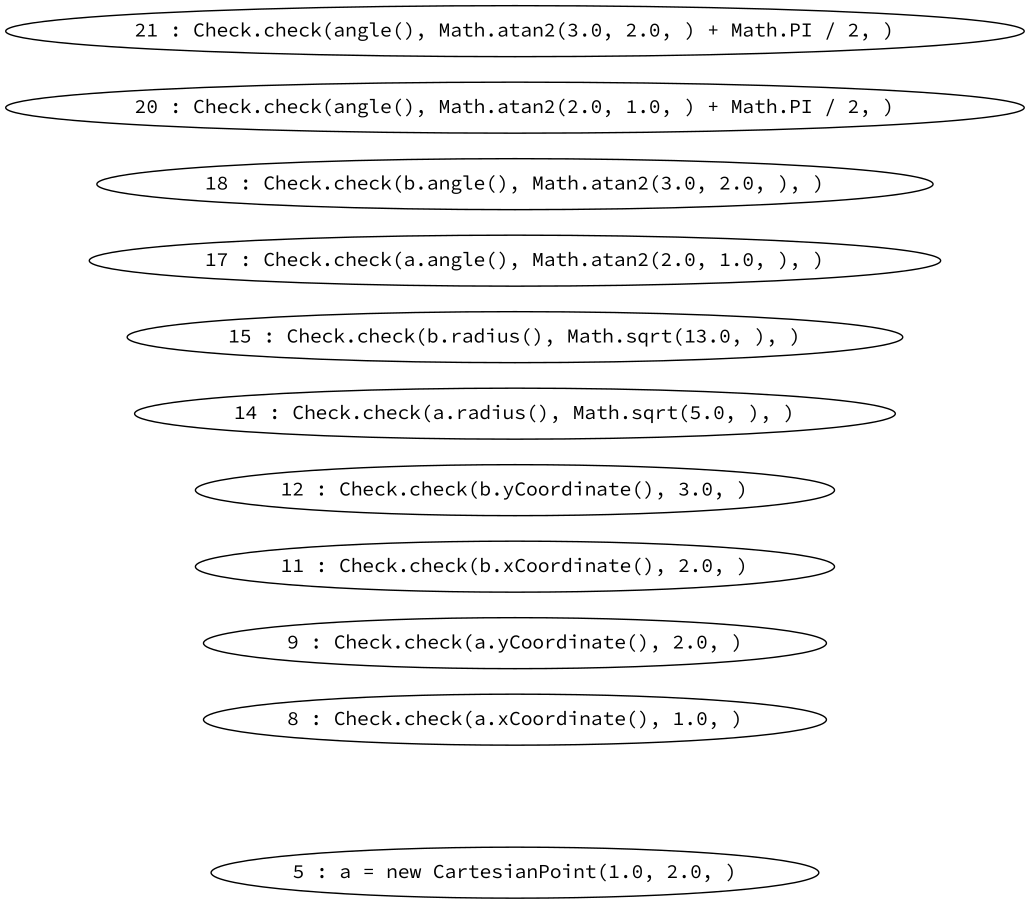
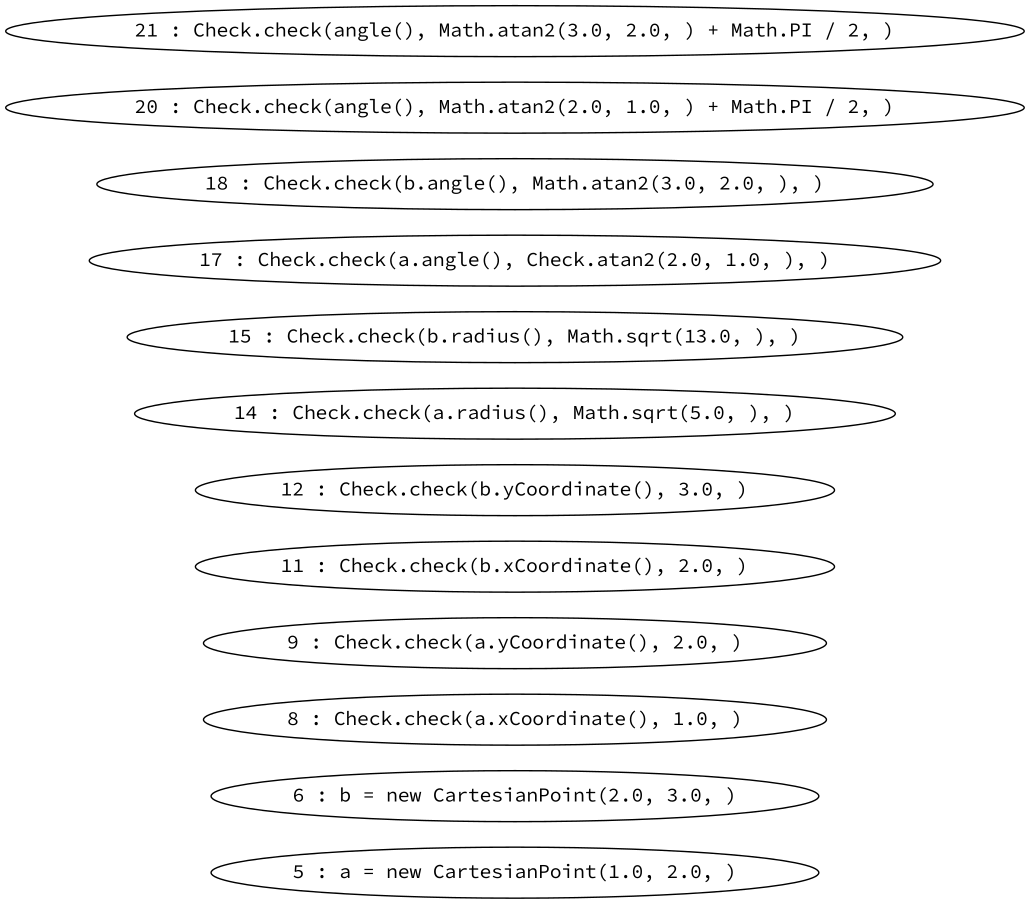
(515, 261) -> (515, 261)
none -> (515, 796)
